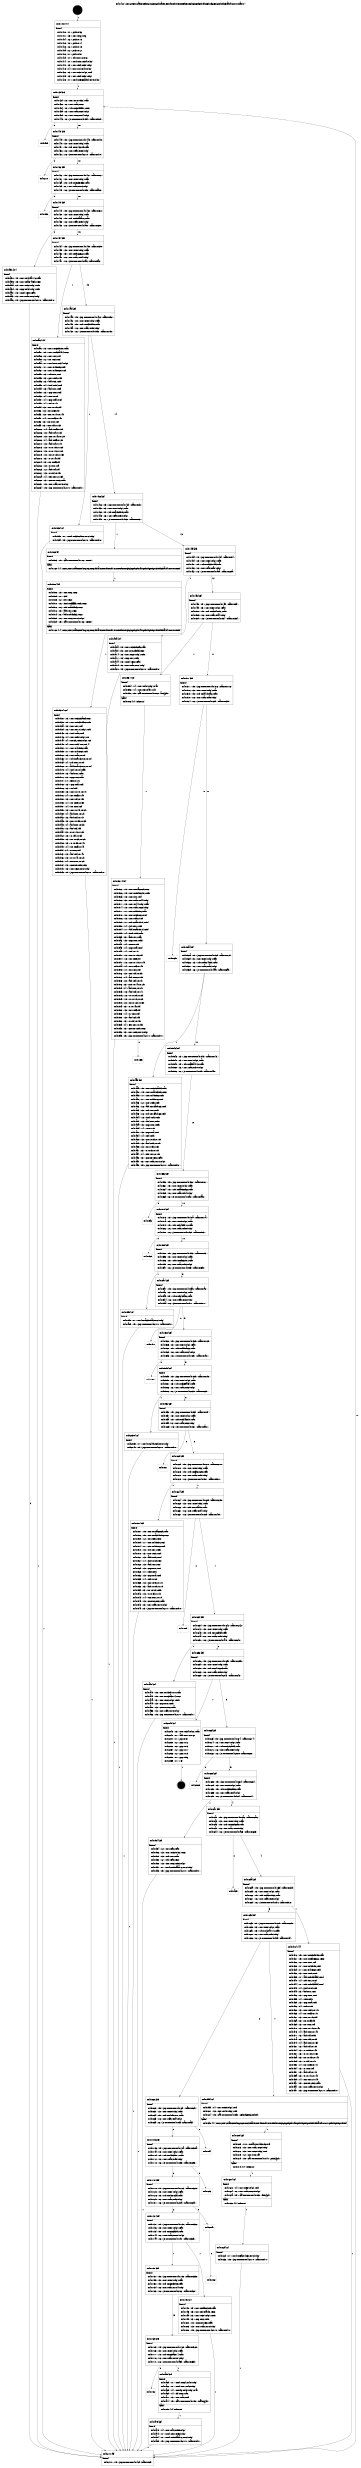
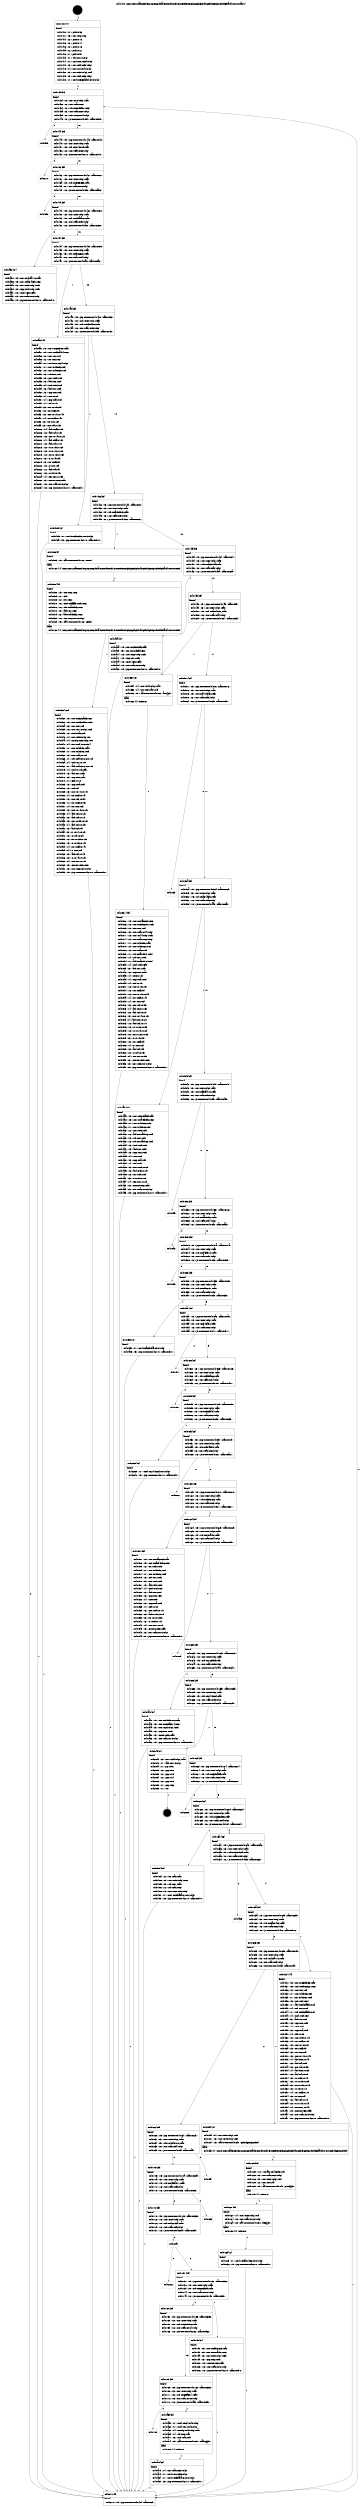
(138, 1048) -> (187, 1156)
(172, 2209) -> (183, 2258)
